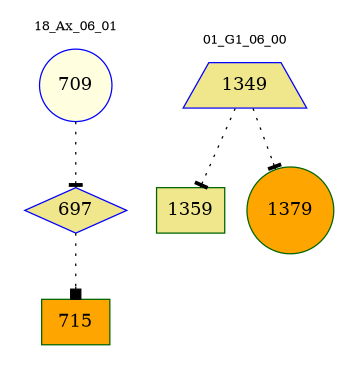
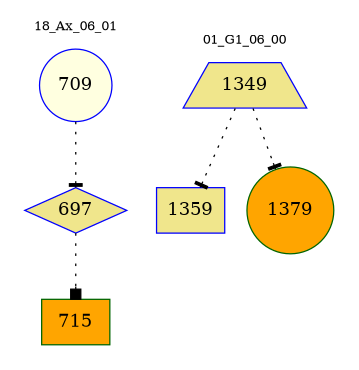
(191, 210) -> (191, 210)
